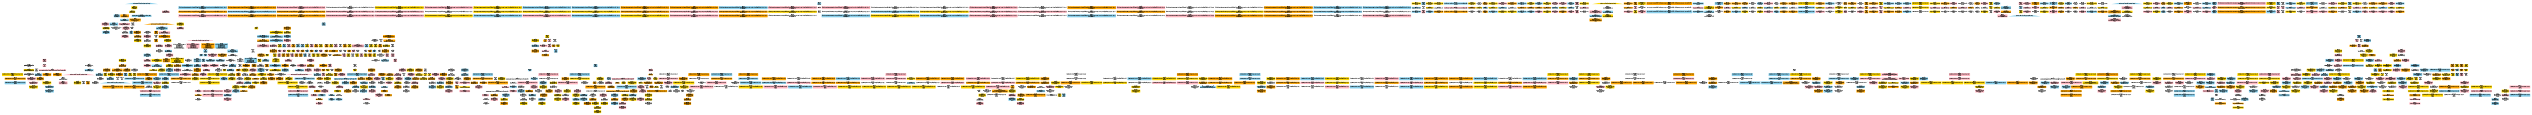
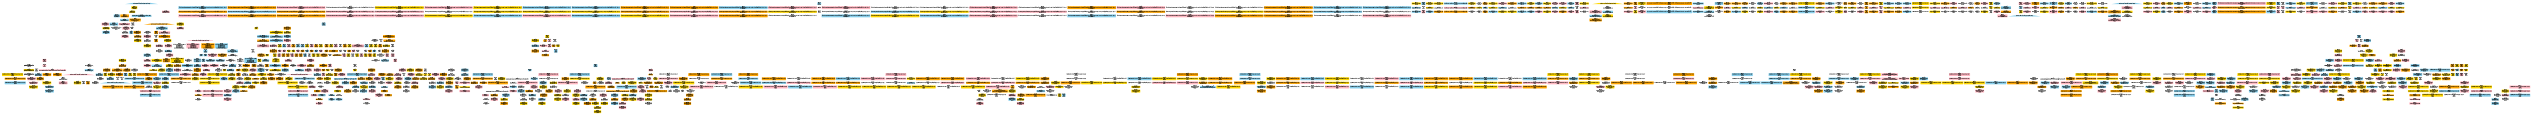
(576, 99) -> (576, 99)
